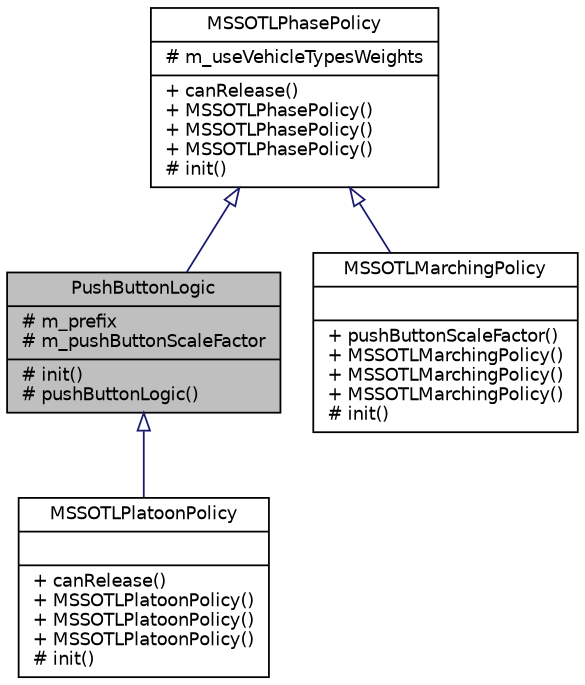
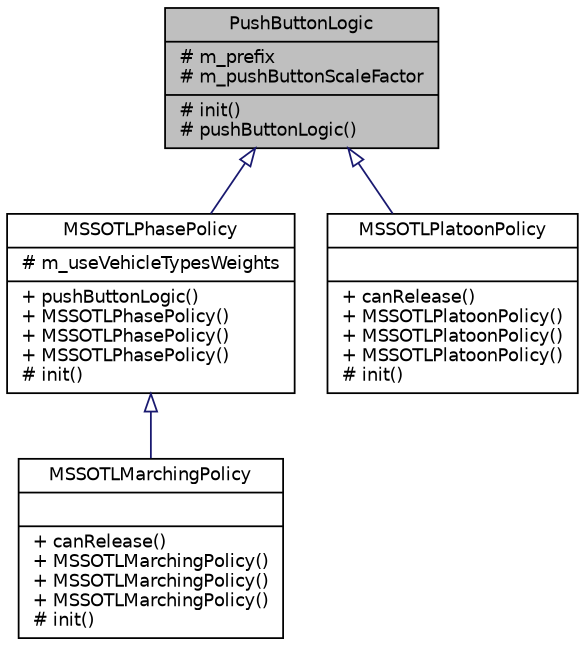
(233, 91) -> (110, 297)
(208, 238) -> (228, 188)
(443, 336) -> (100, 542)
